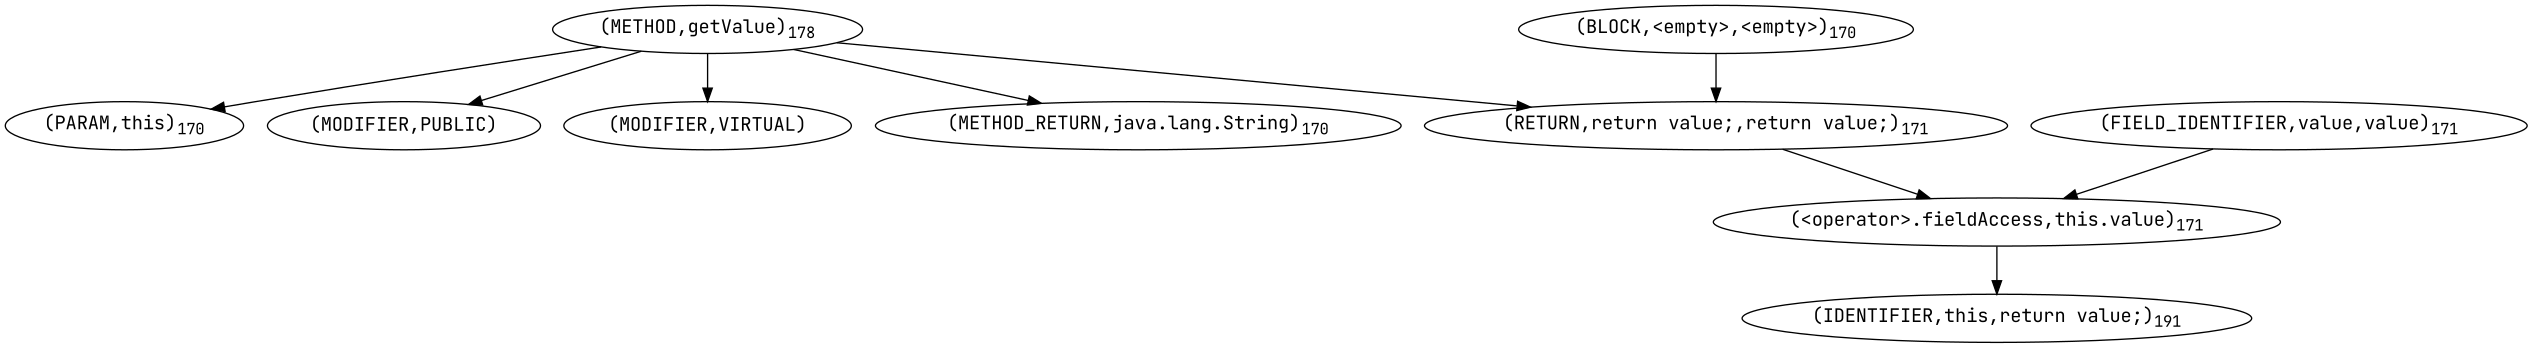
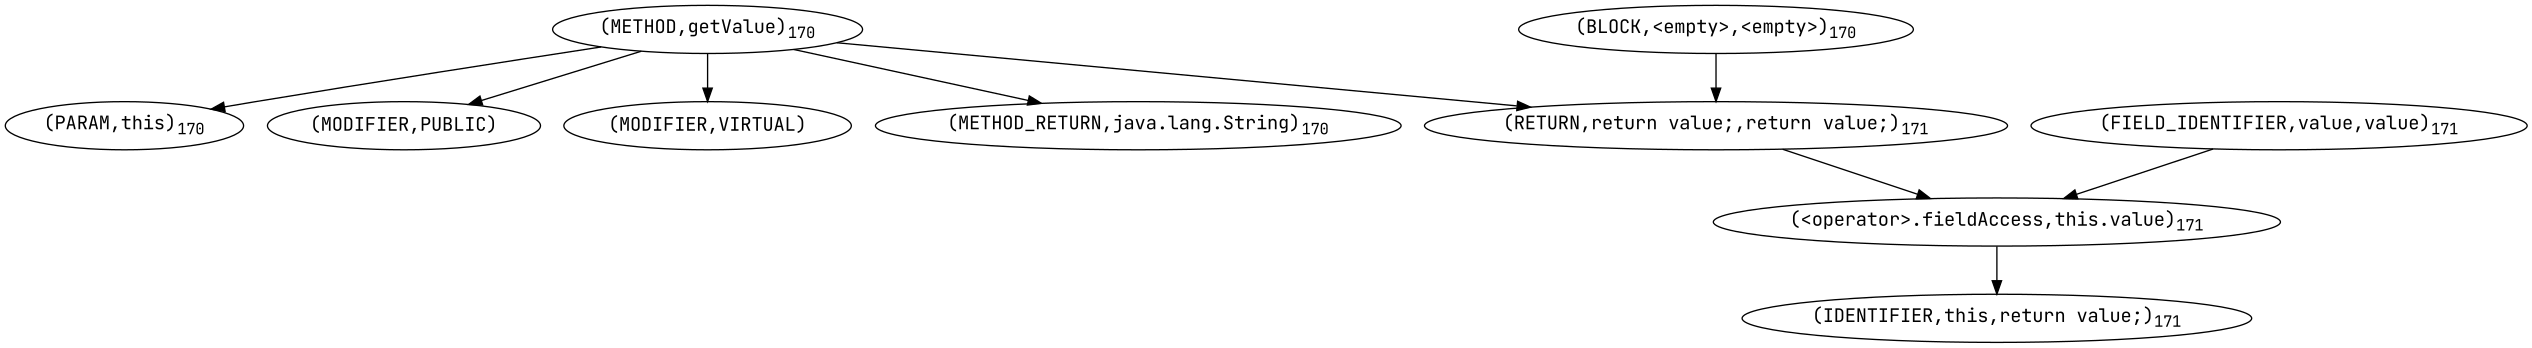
(802, 27) -> (802, 27)
(2168, 316) -> (2168, 316)
